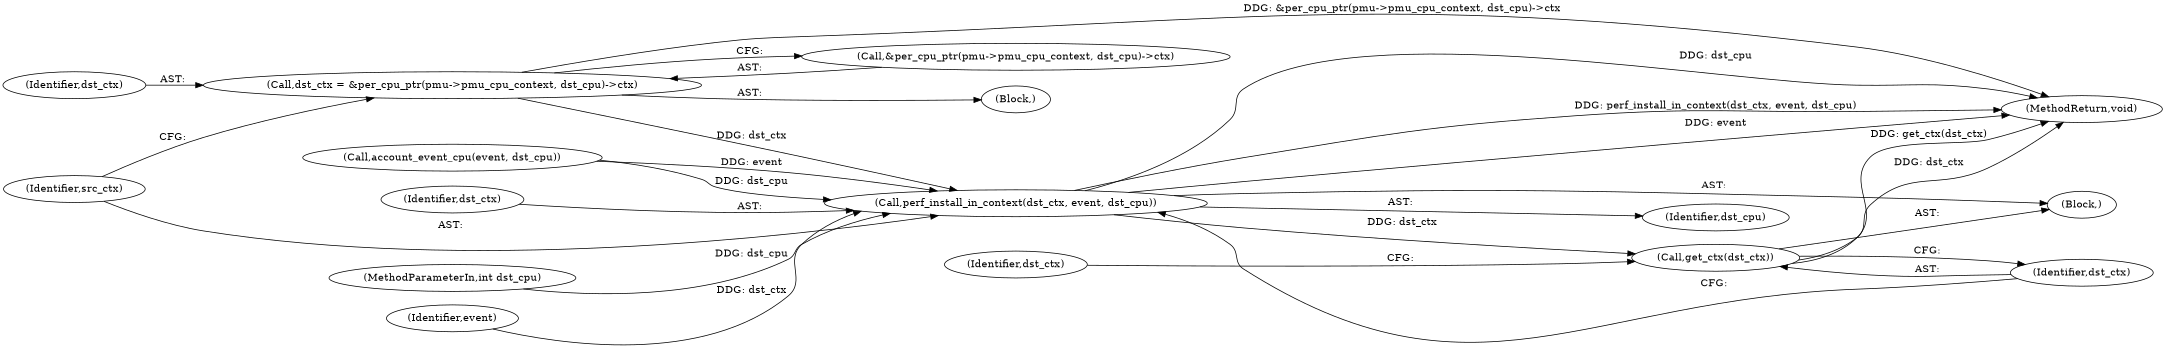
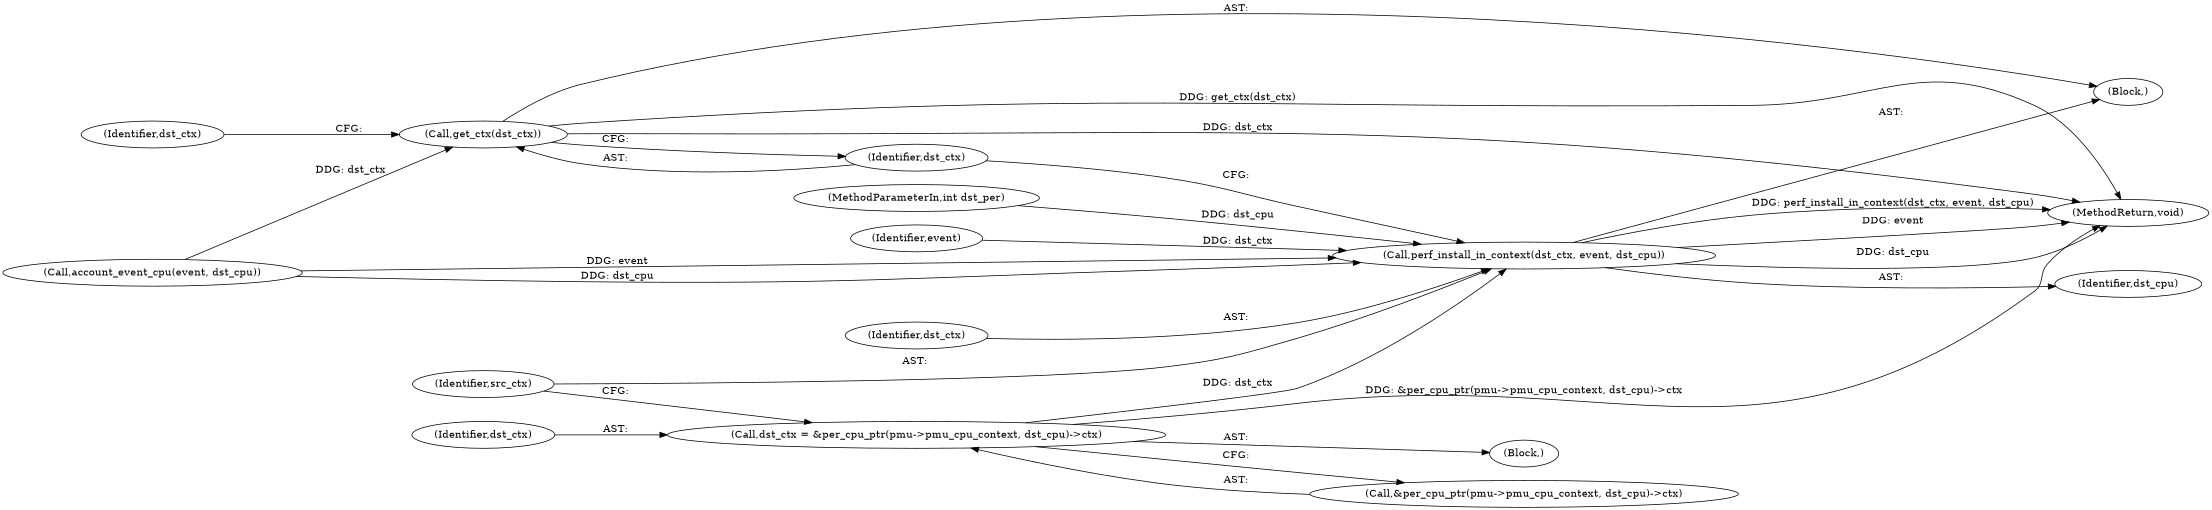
(1371, 238) -> (315, 205)
(452, 278) -> (917, 198)
